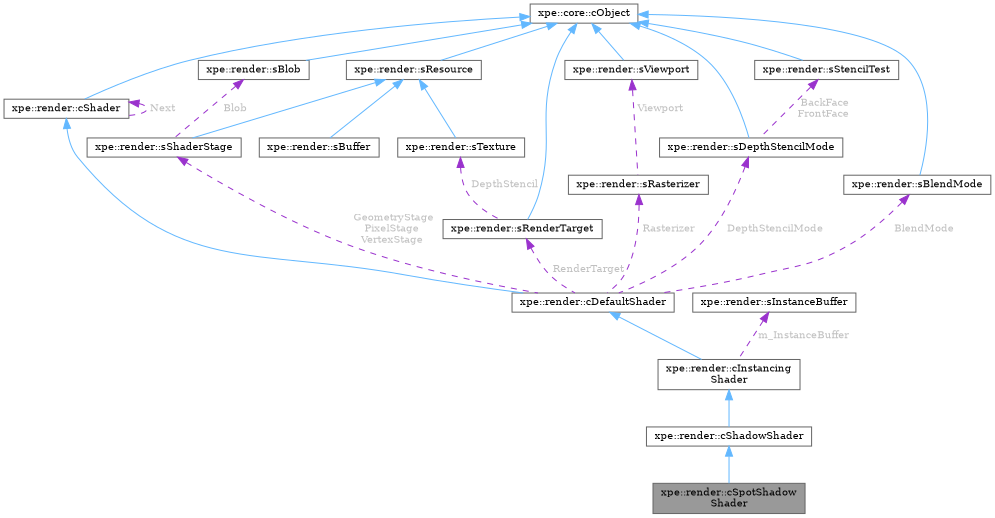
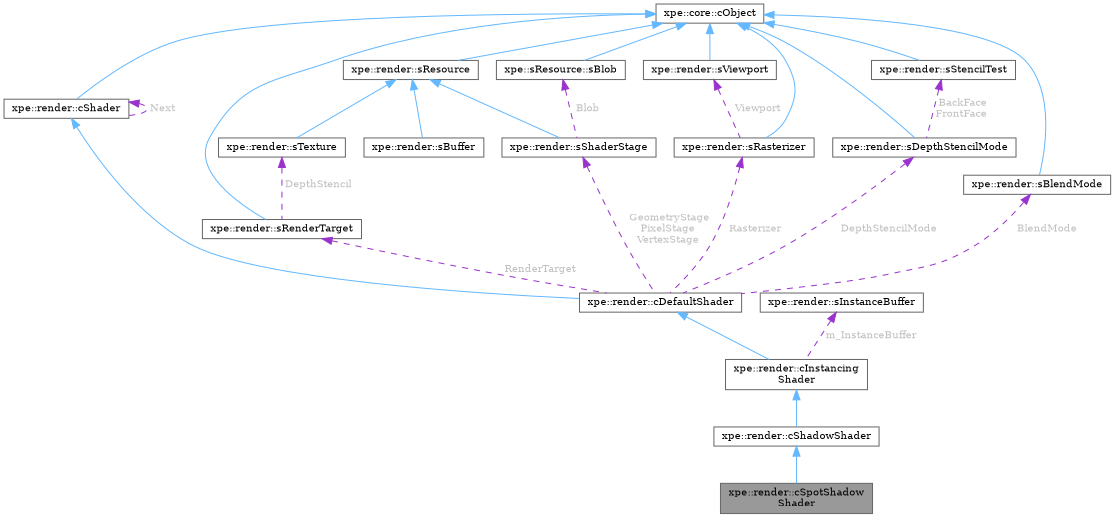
(254, 70) -> (561, 70)
none -> (793, 78)
